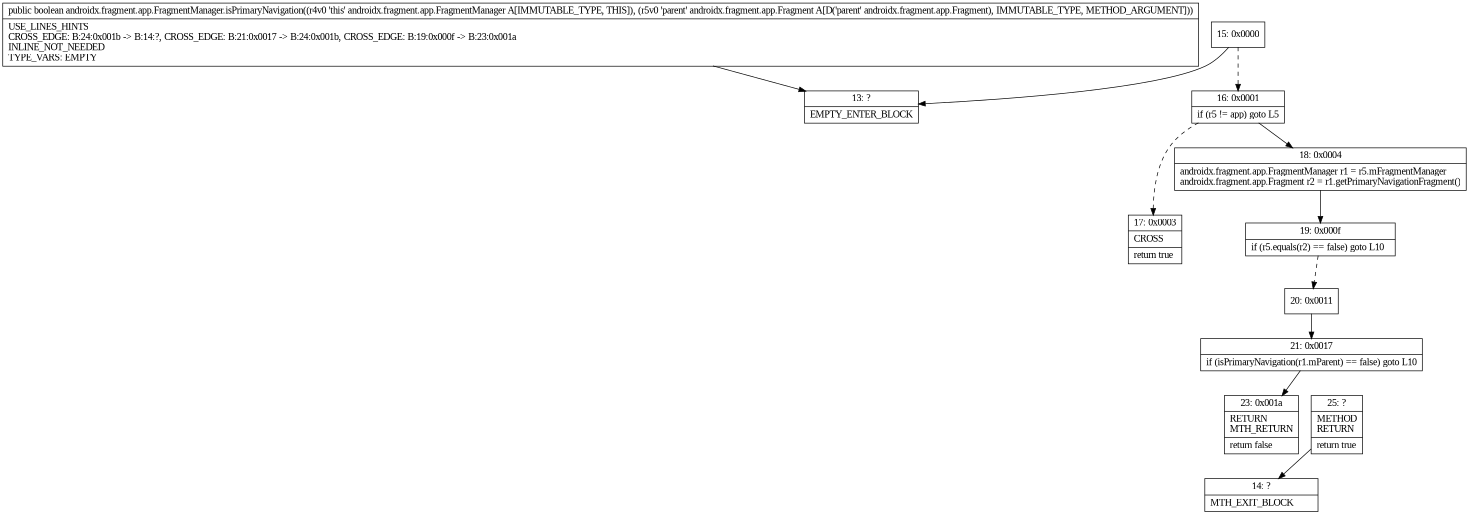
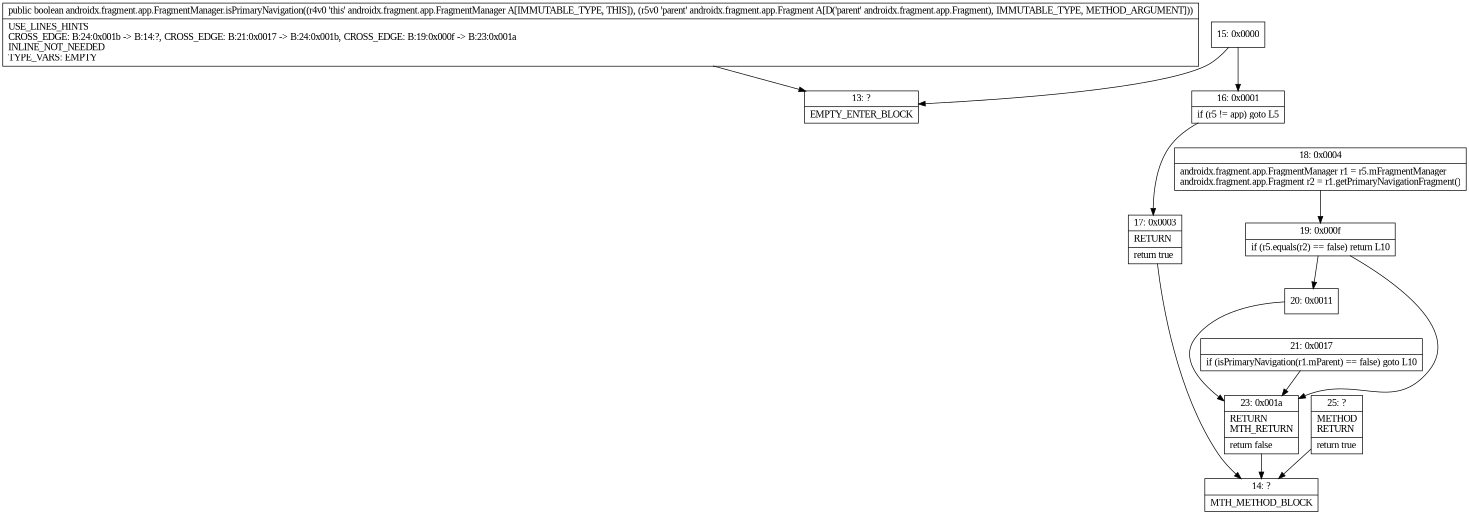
(1238, 66) -> (1238, 66)
(1273, 133) -> none
(1163, 158) -> (1163, 158)
(1149, 239) -> (1153, 239)
(1318, 247) -> (1320, 247)
(1316, 269) -> (1316, 269)
(1312, 323) -> (1205, 328)
none -> (1435, 359)
none -> (1182, 375)
none -> (1261, 463)
(1252, 503) -> (1261, 503)
